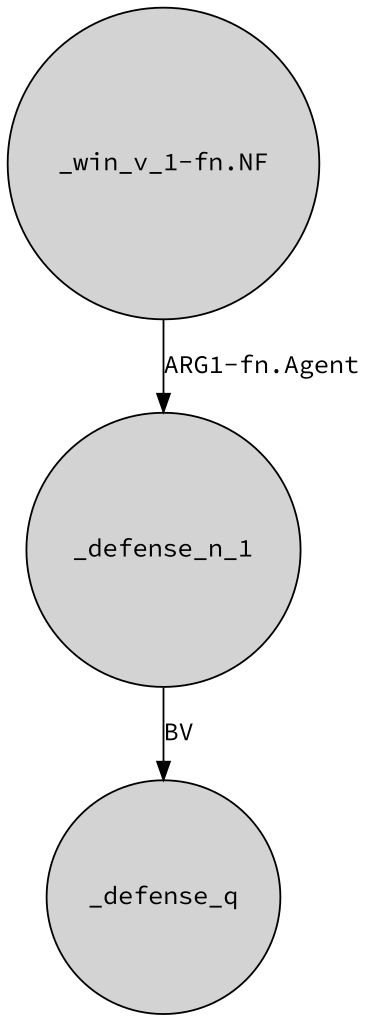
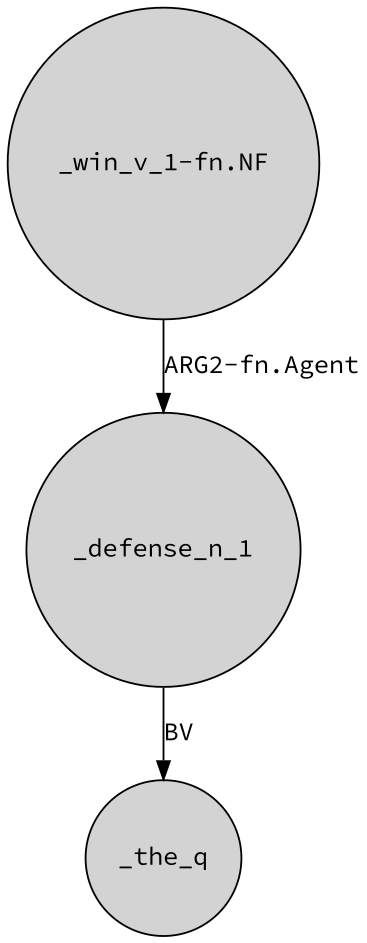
(262, 366) -> (262, 366)
(163, 897) -> (163, 858)
